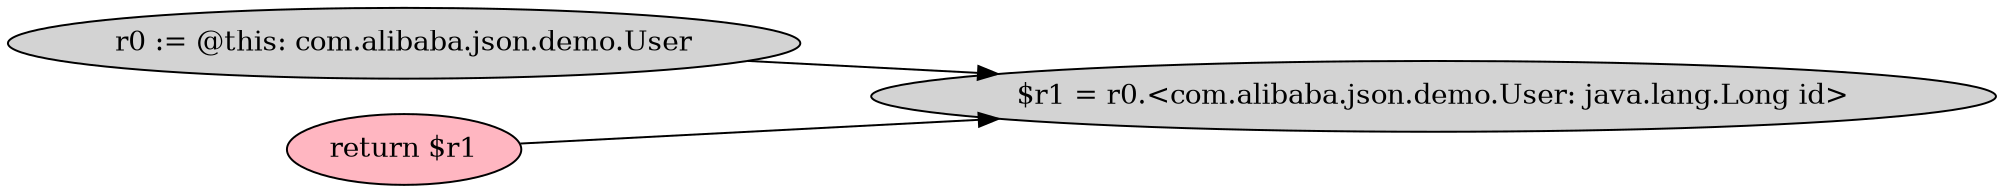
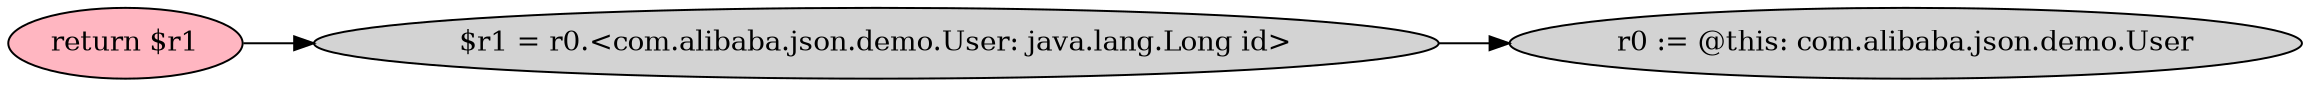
(863, 67) -> (1464, 43)
